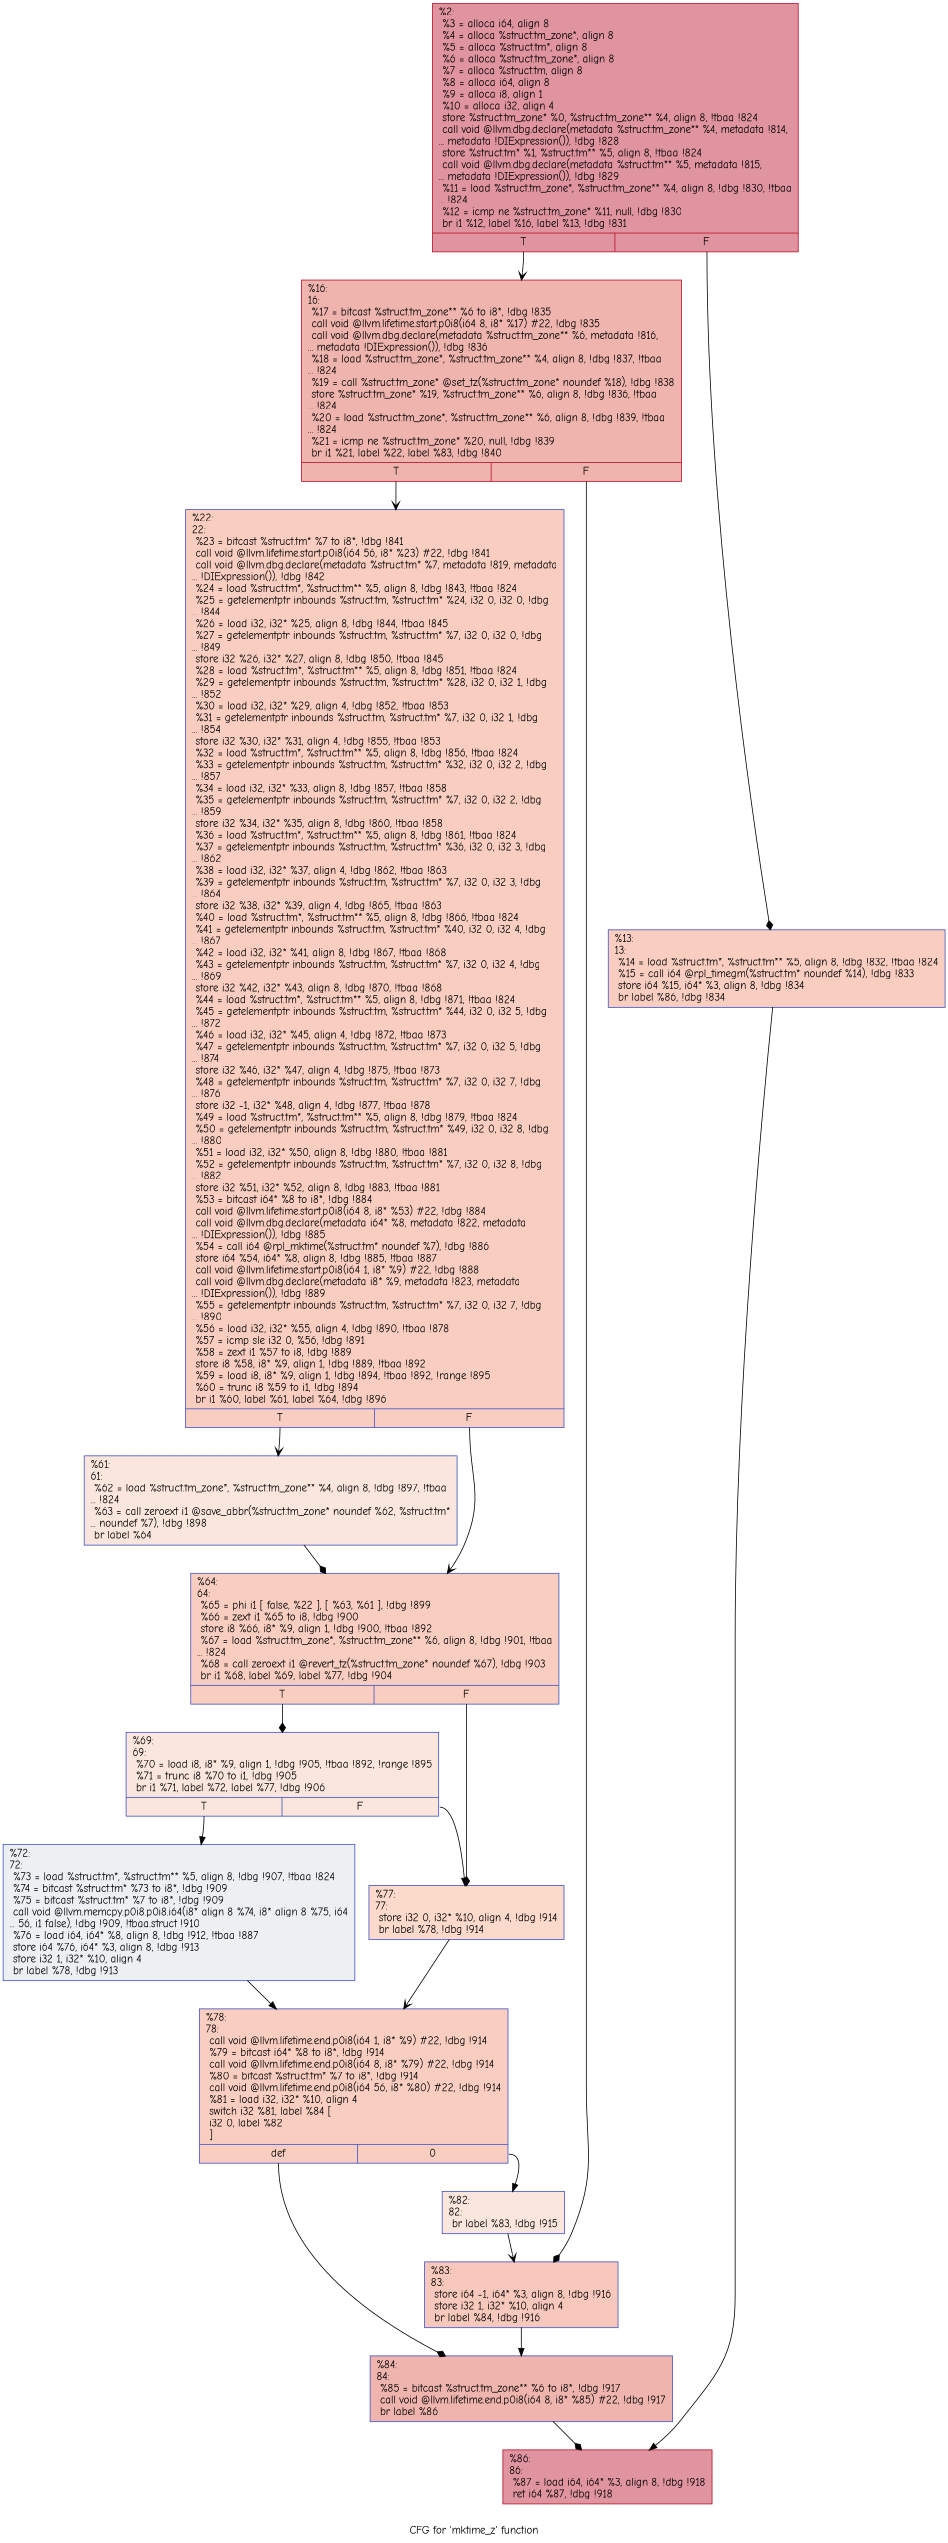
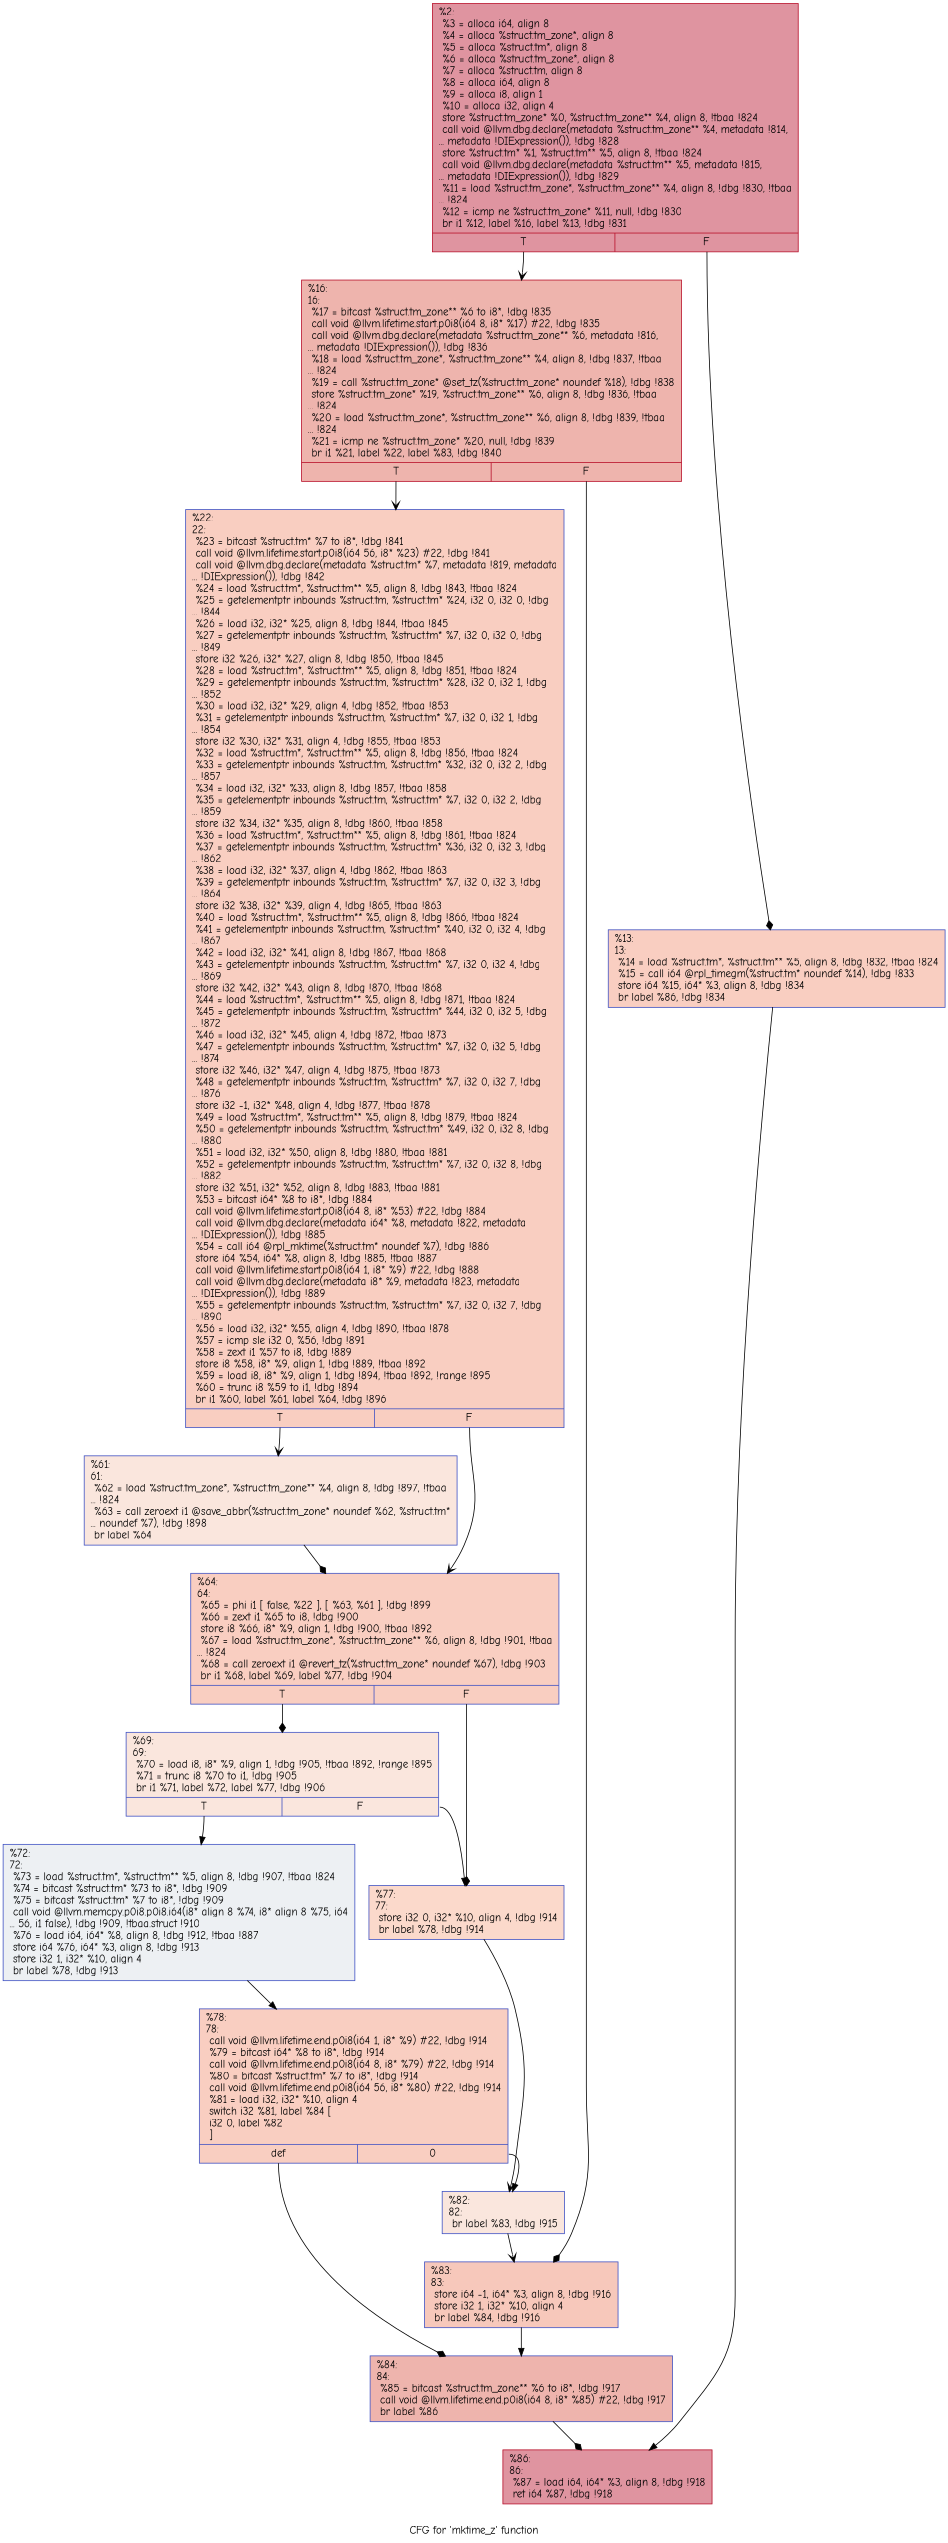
(429, 1971) -> (523, 2058)
